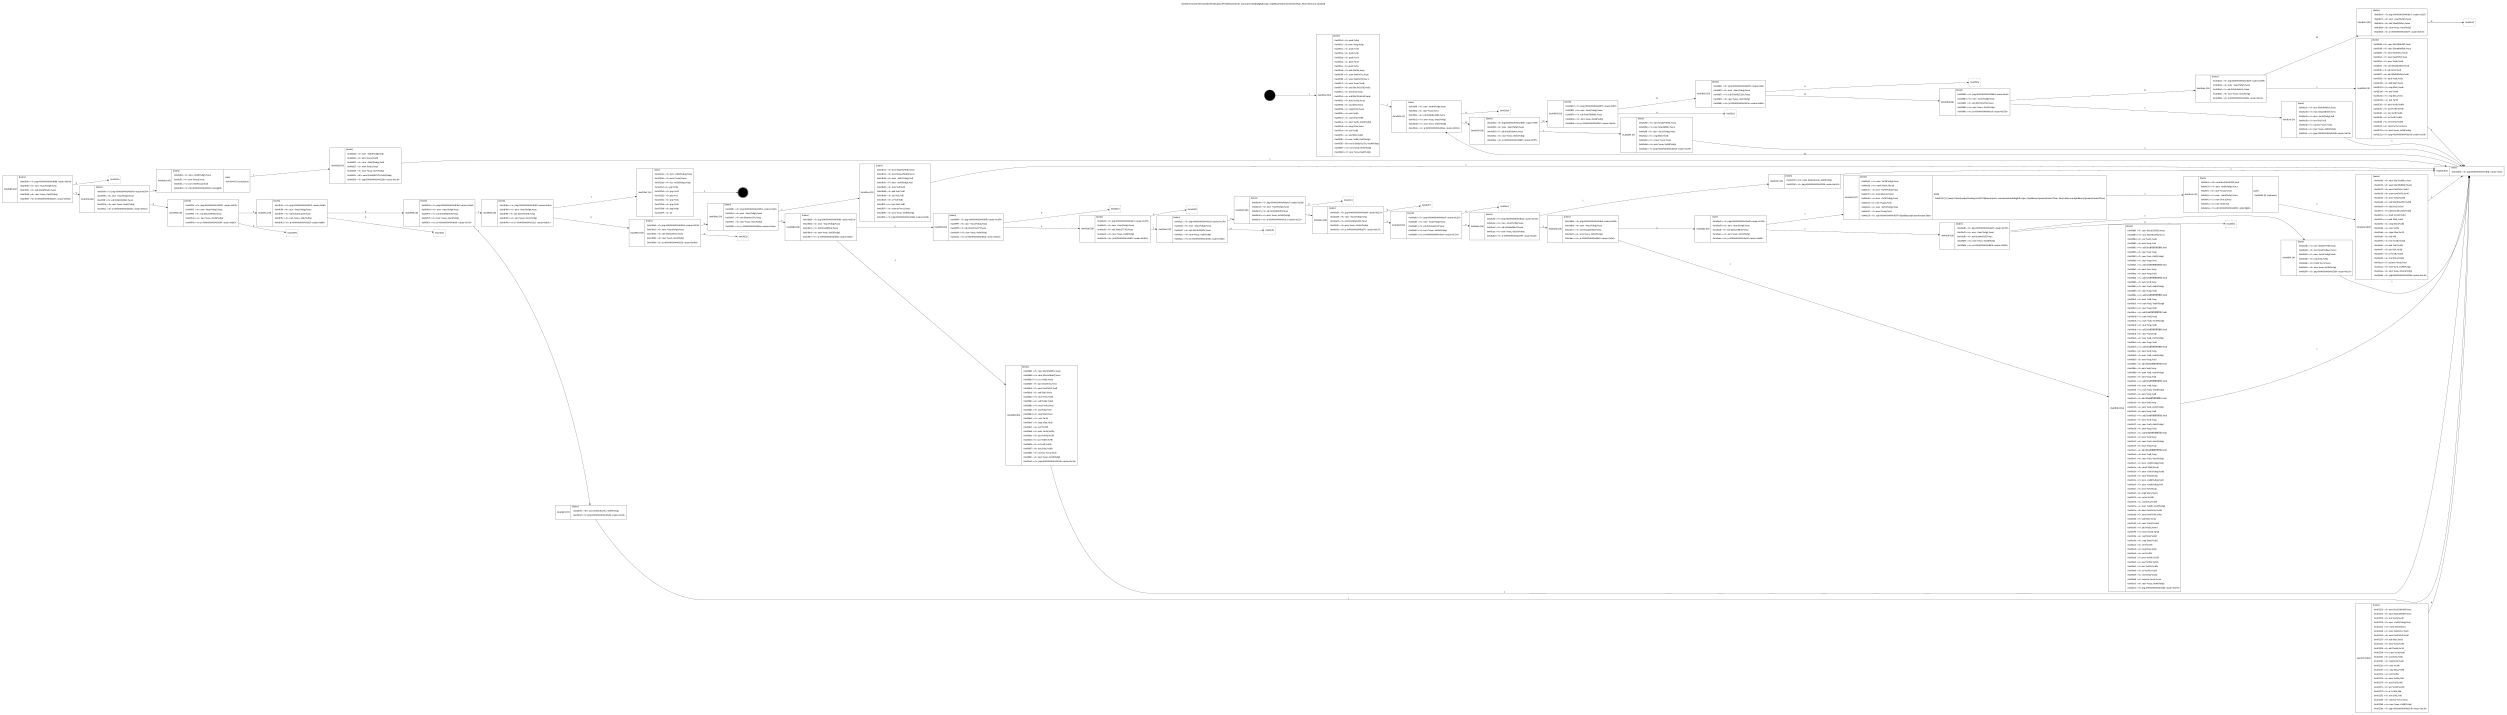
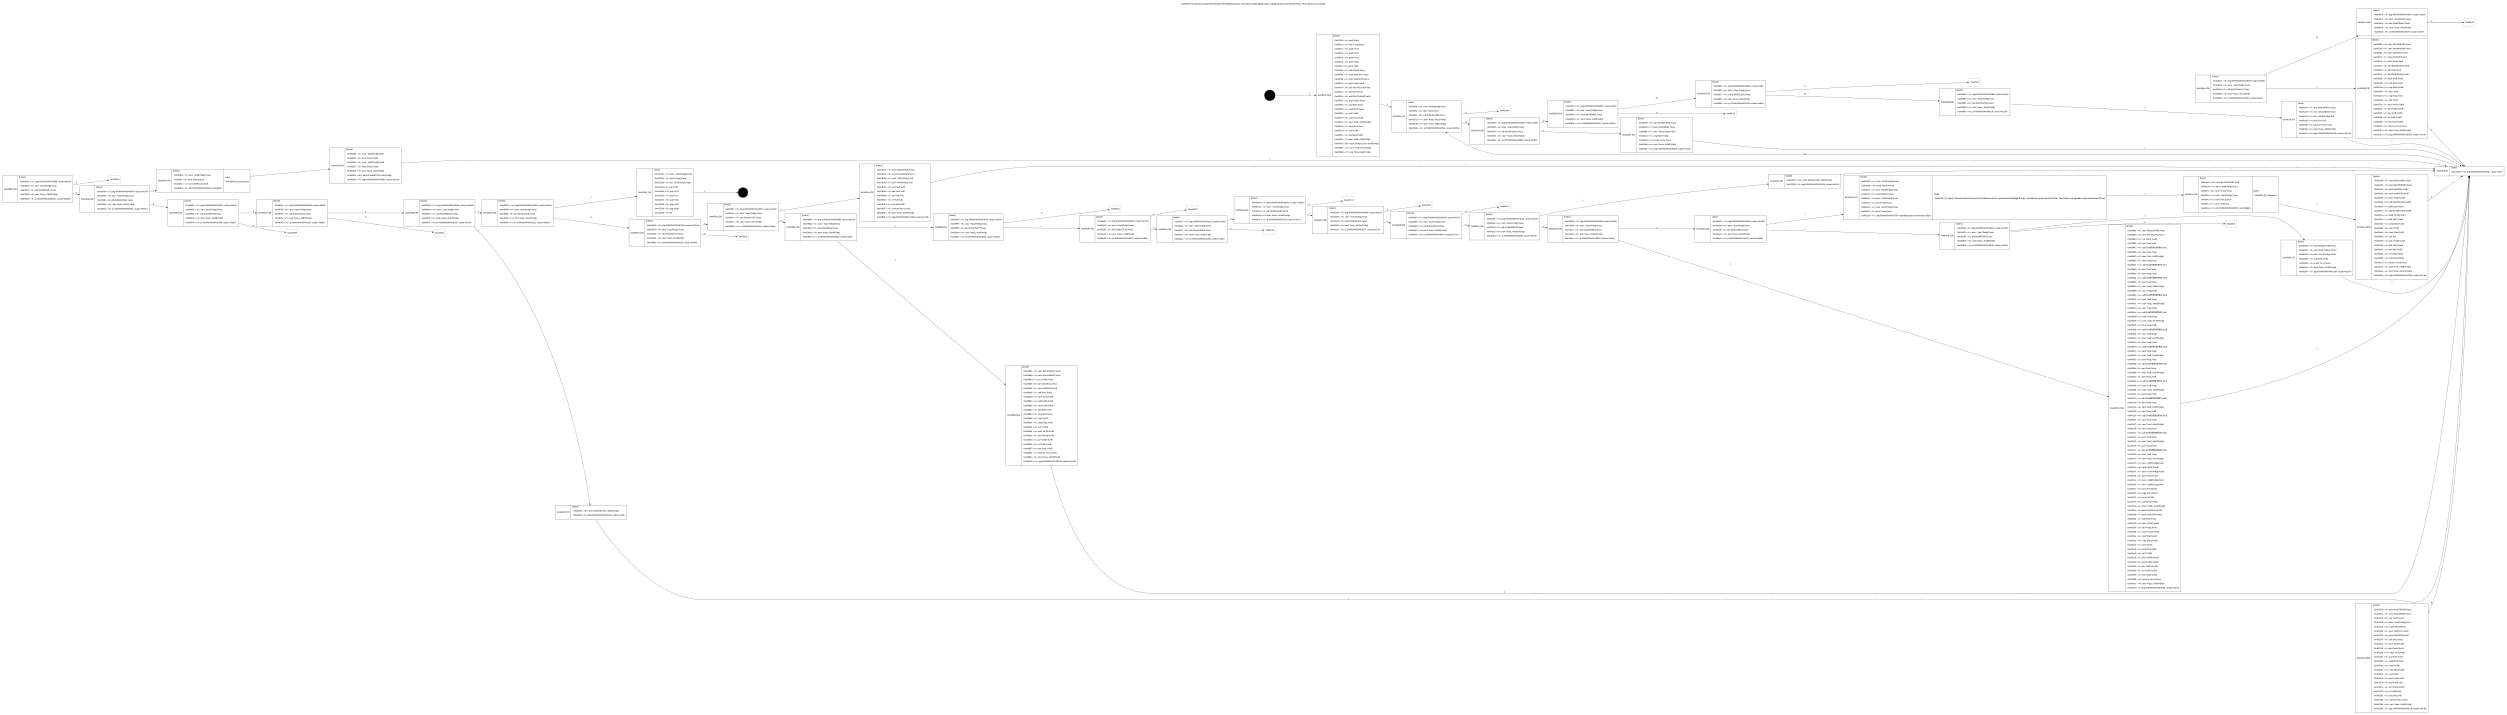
(2102, 95) -> none
